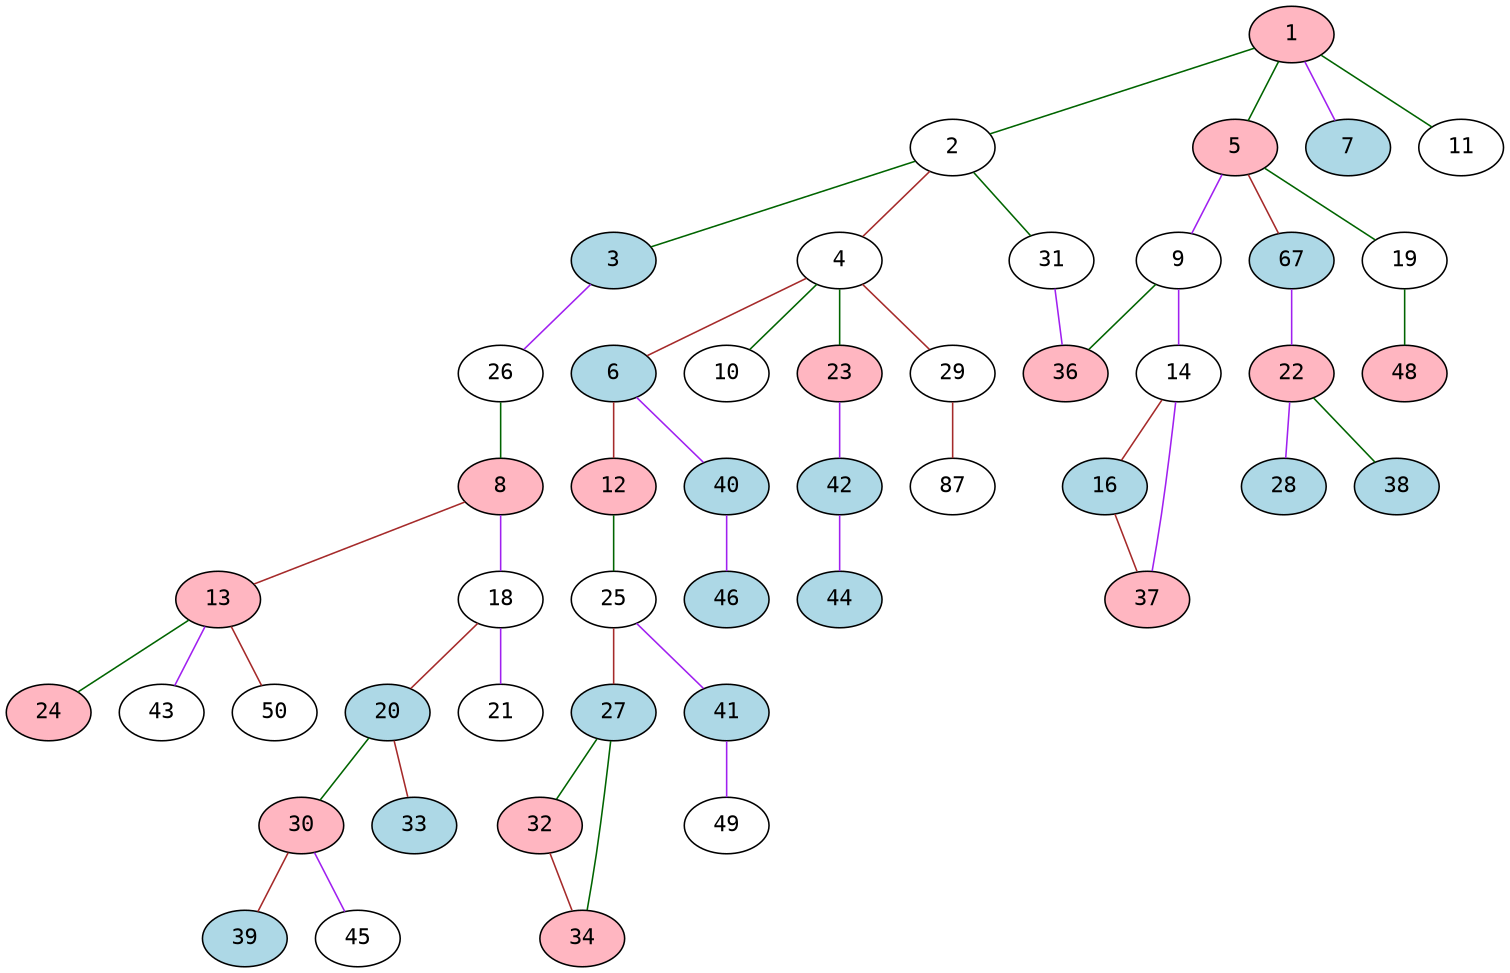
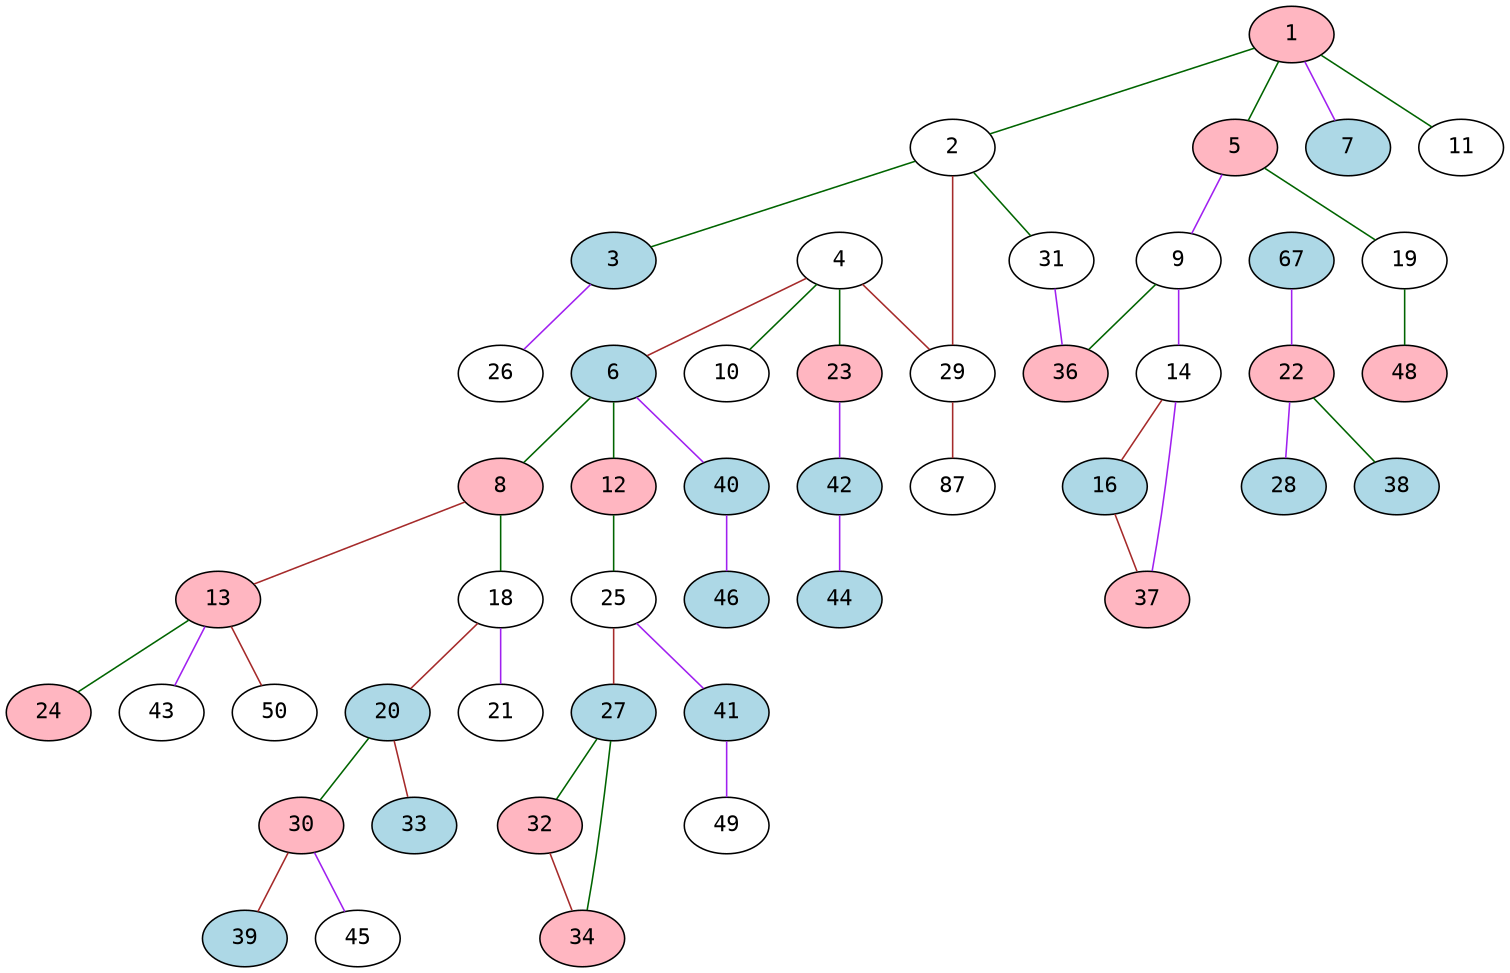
(896, 204) -> (953, 260)
(1263, 204) -> none
(501, 430) -> (557, 430)
(614, 430) -> (614, 430)
(501, 543) -> (501, 543)
